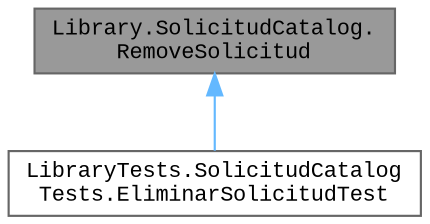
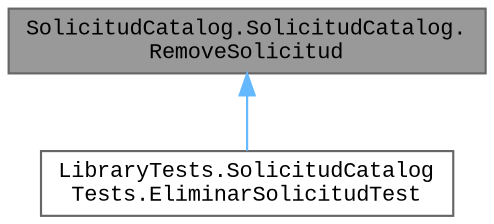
(215, 41) -> (247, 41)
